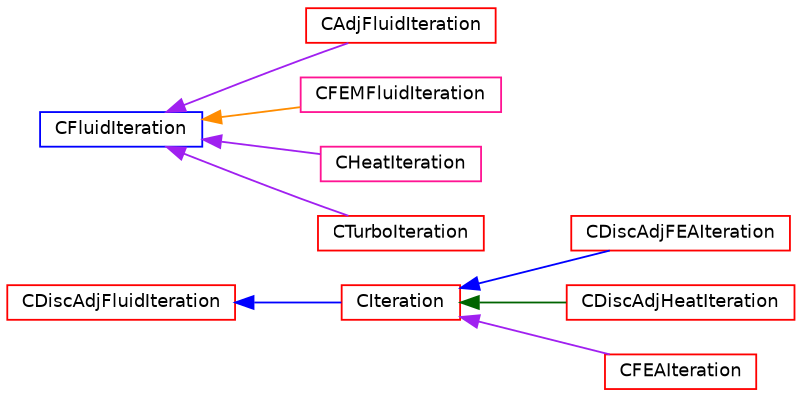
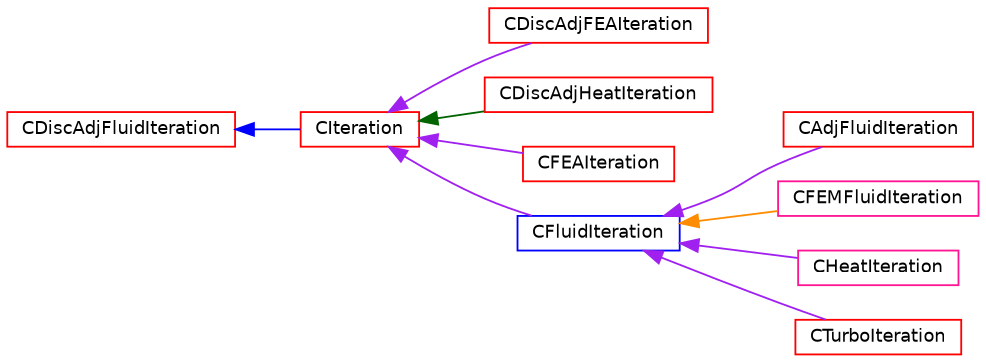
none -> (466, 190)
(544, 267) -> (466, 69)
